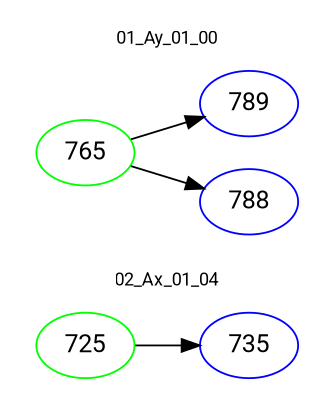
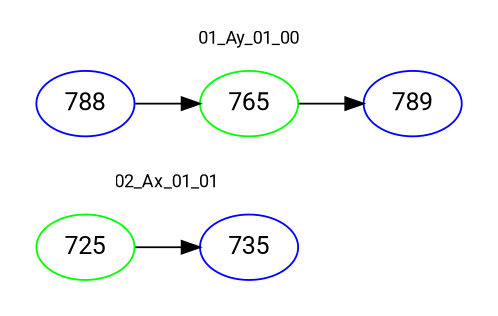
(159, 175) -> (158, 104)
(167, 281) -> (167, 183)
